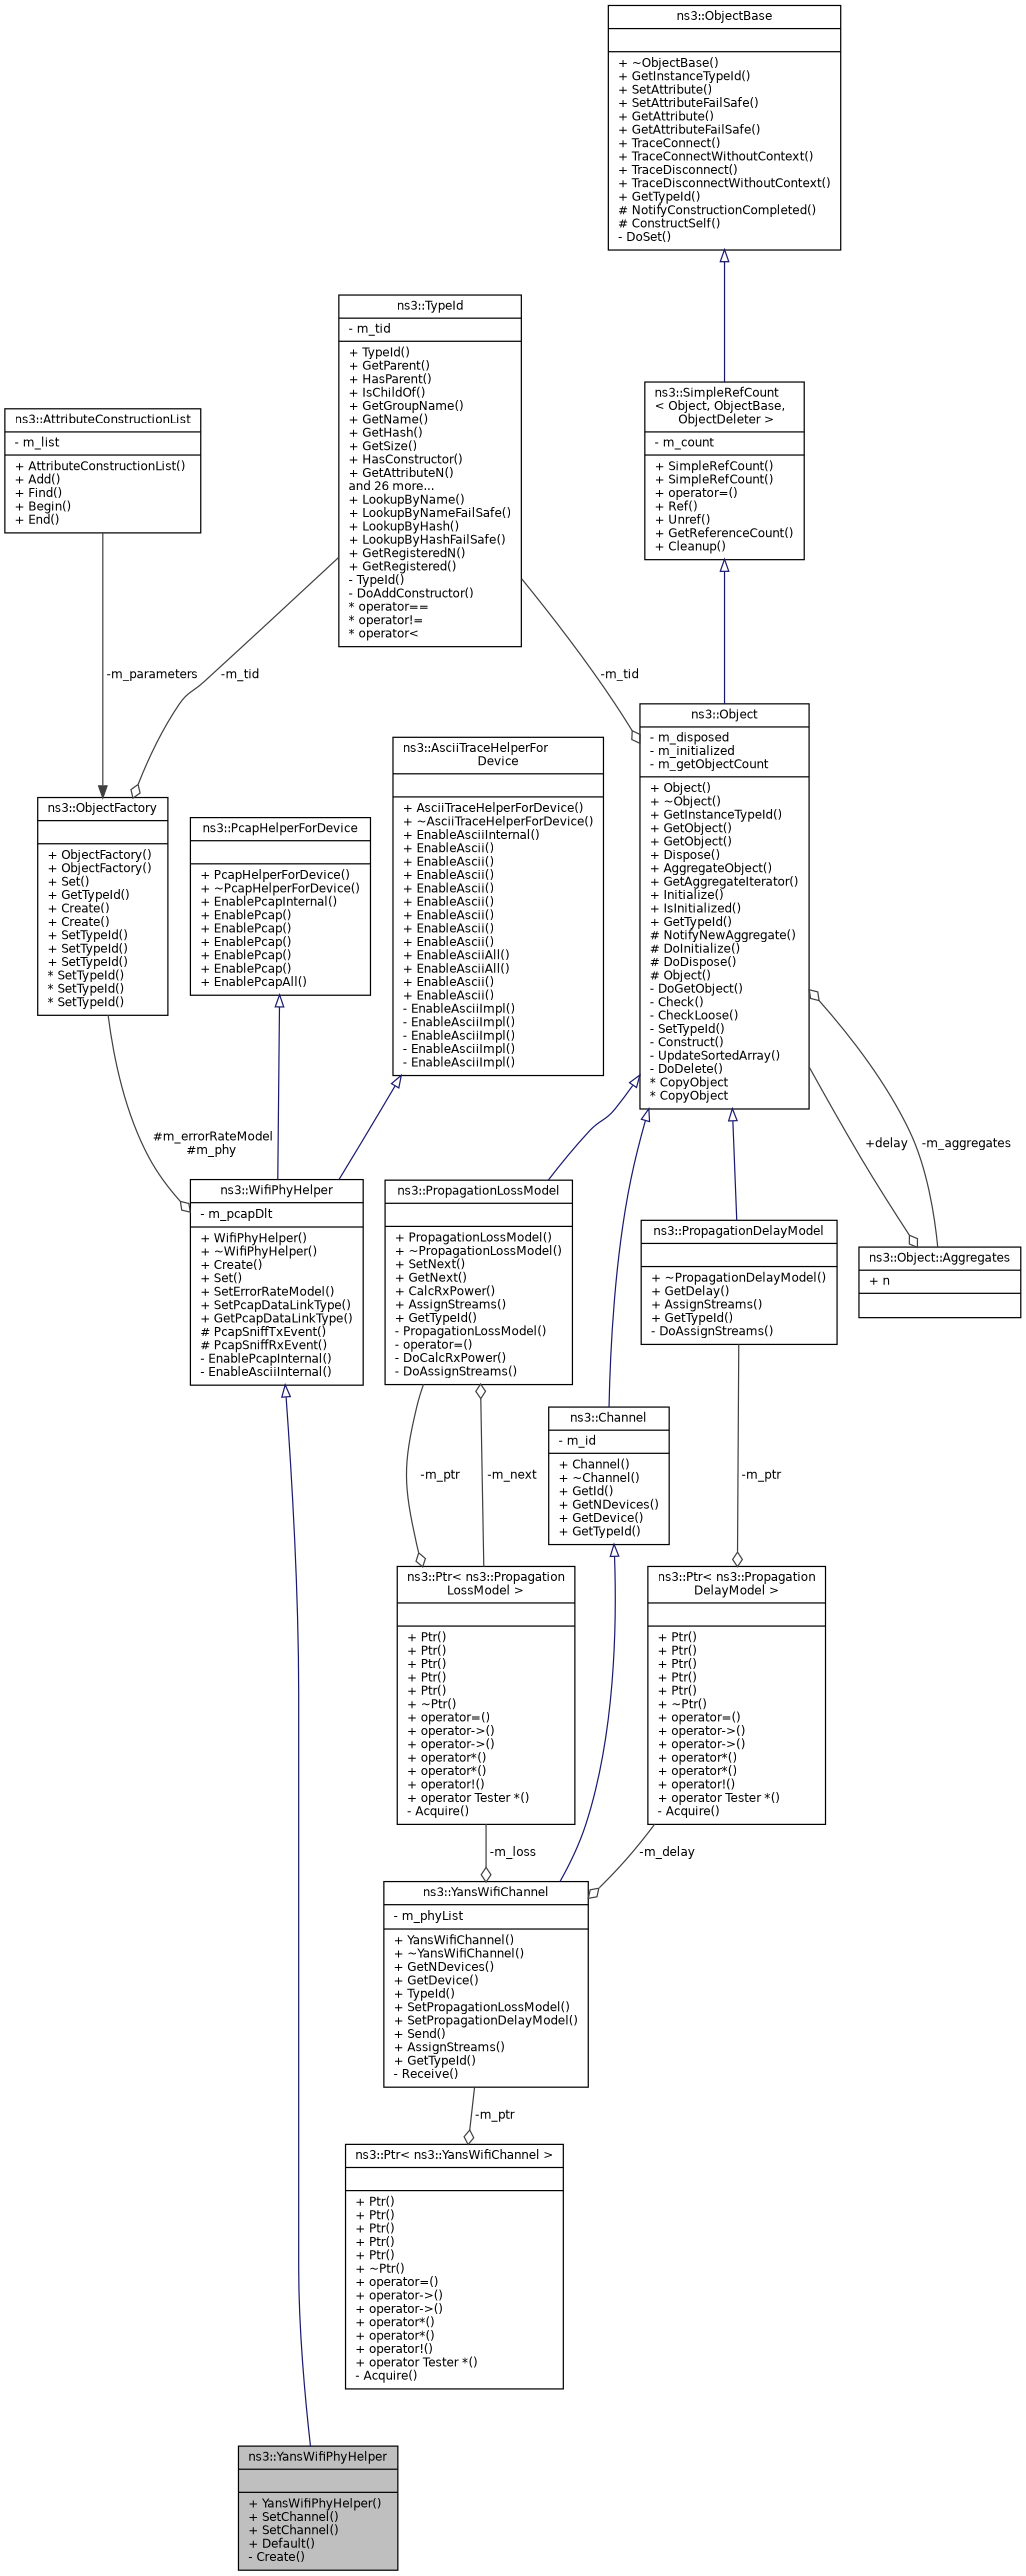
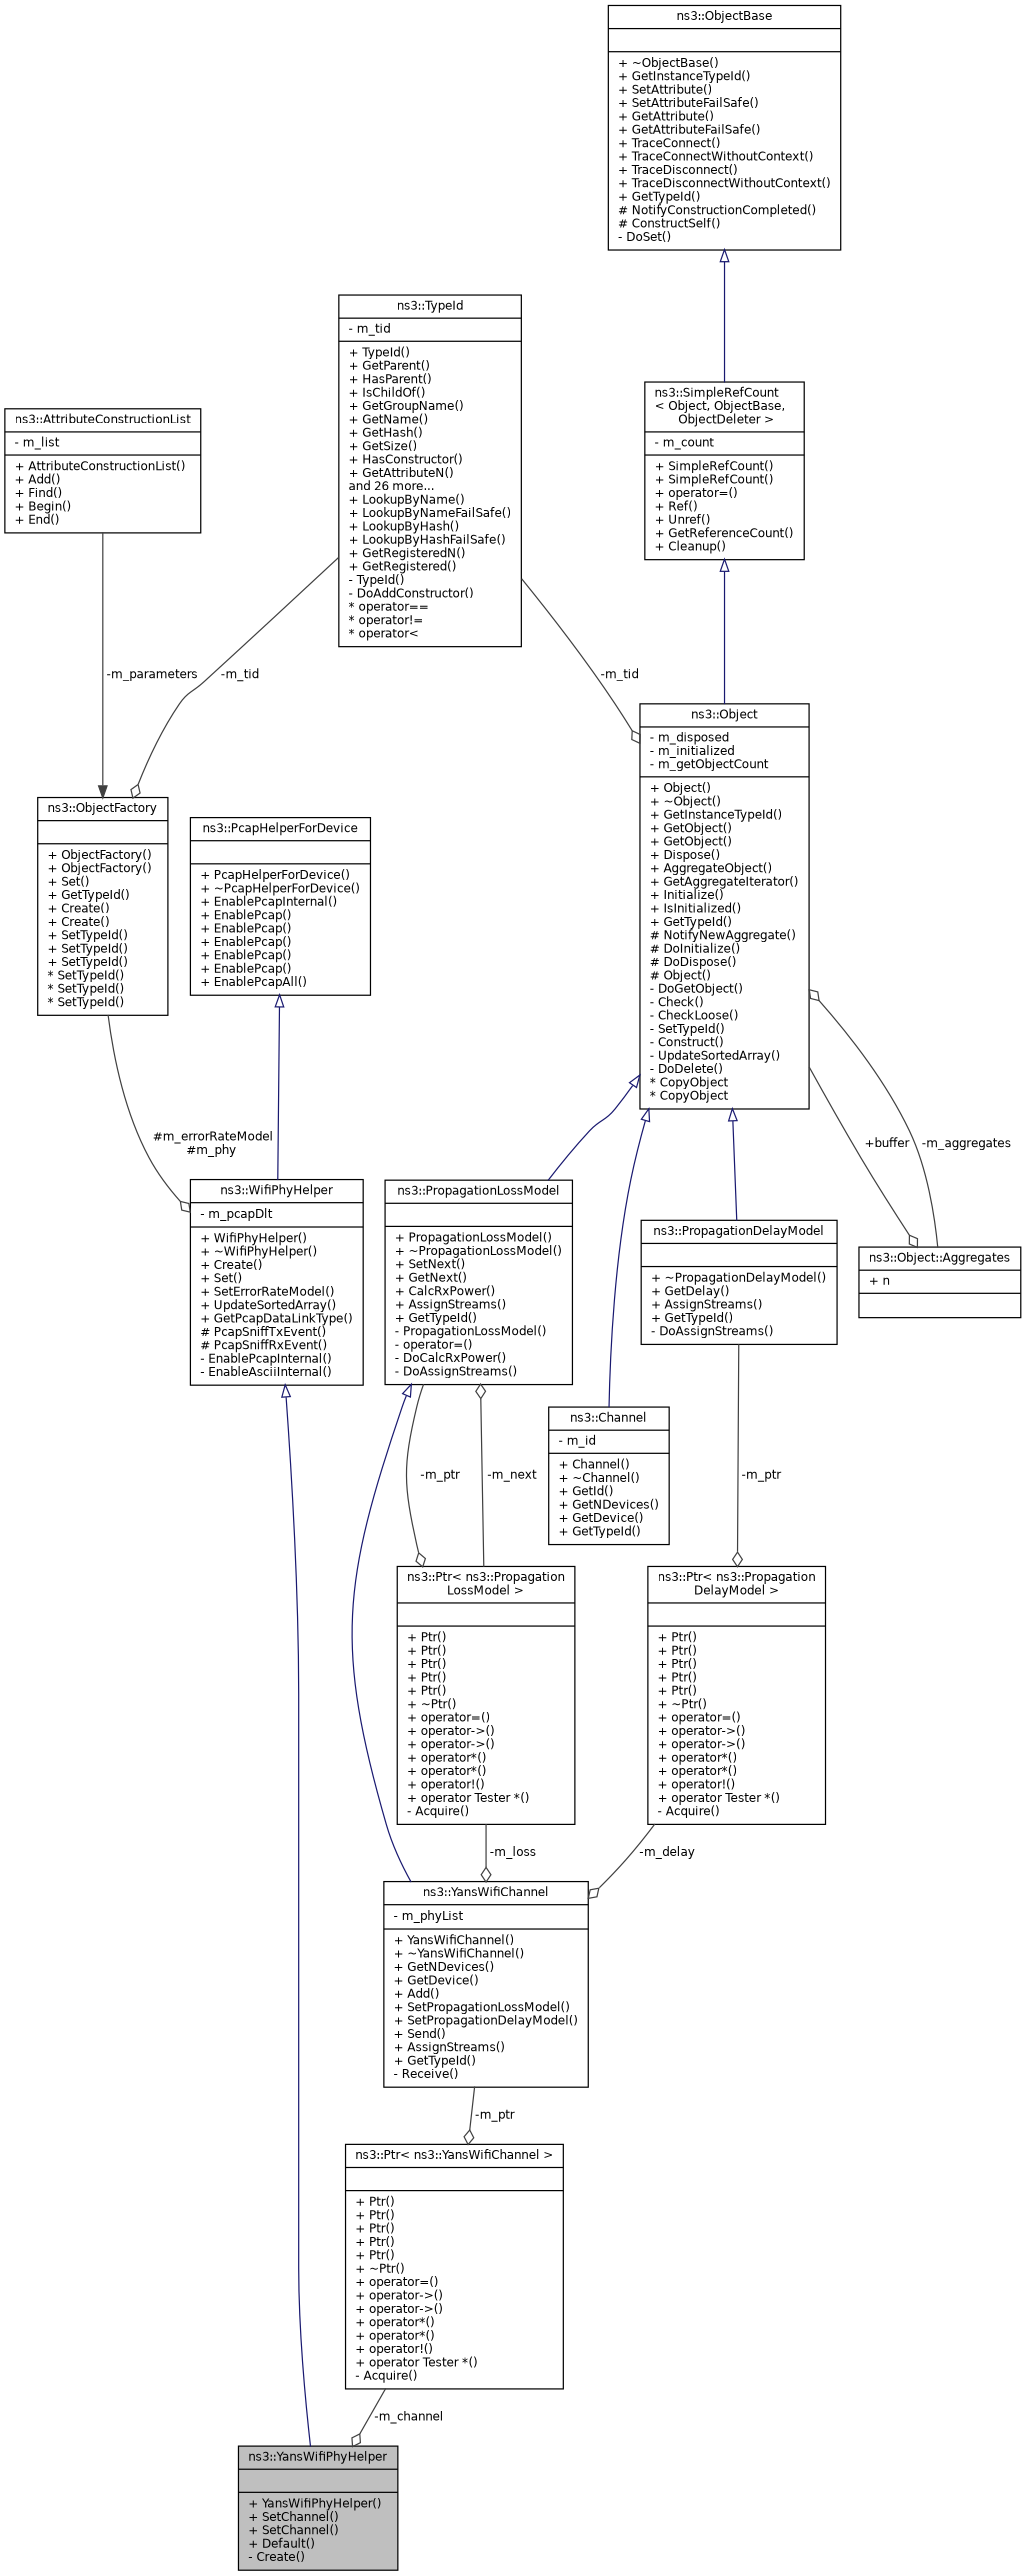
(498, 906) -> none
(885, 1144) -> (885, 1144)
(276, 1305) -> (268, 1305)
(608, 1723) -> (353, 1640)
(425, 1994) -> (417, 1994)
none -> (373, 2411)
